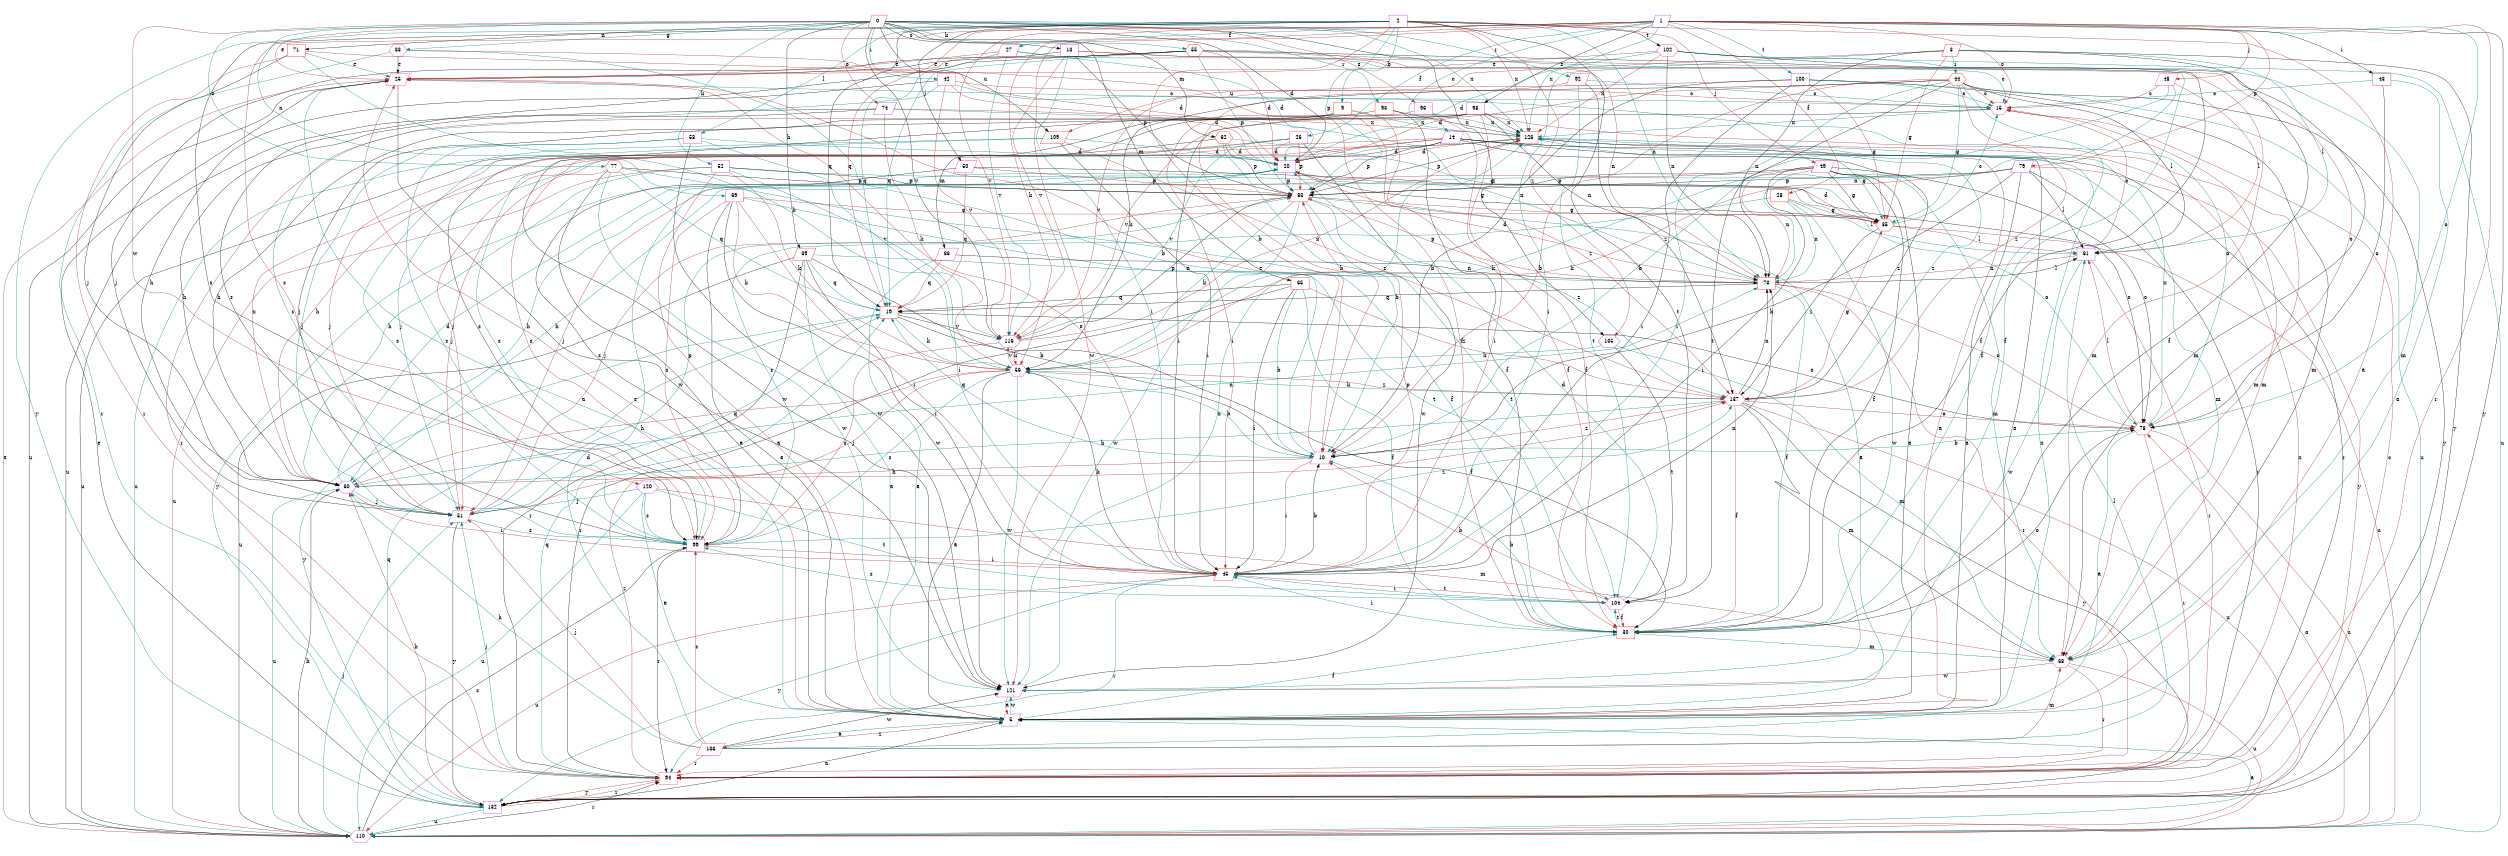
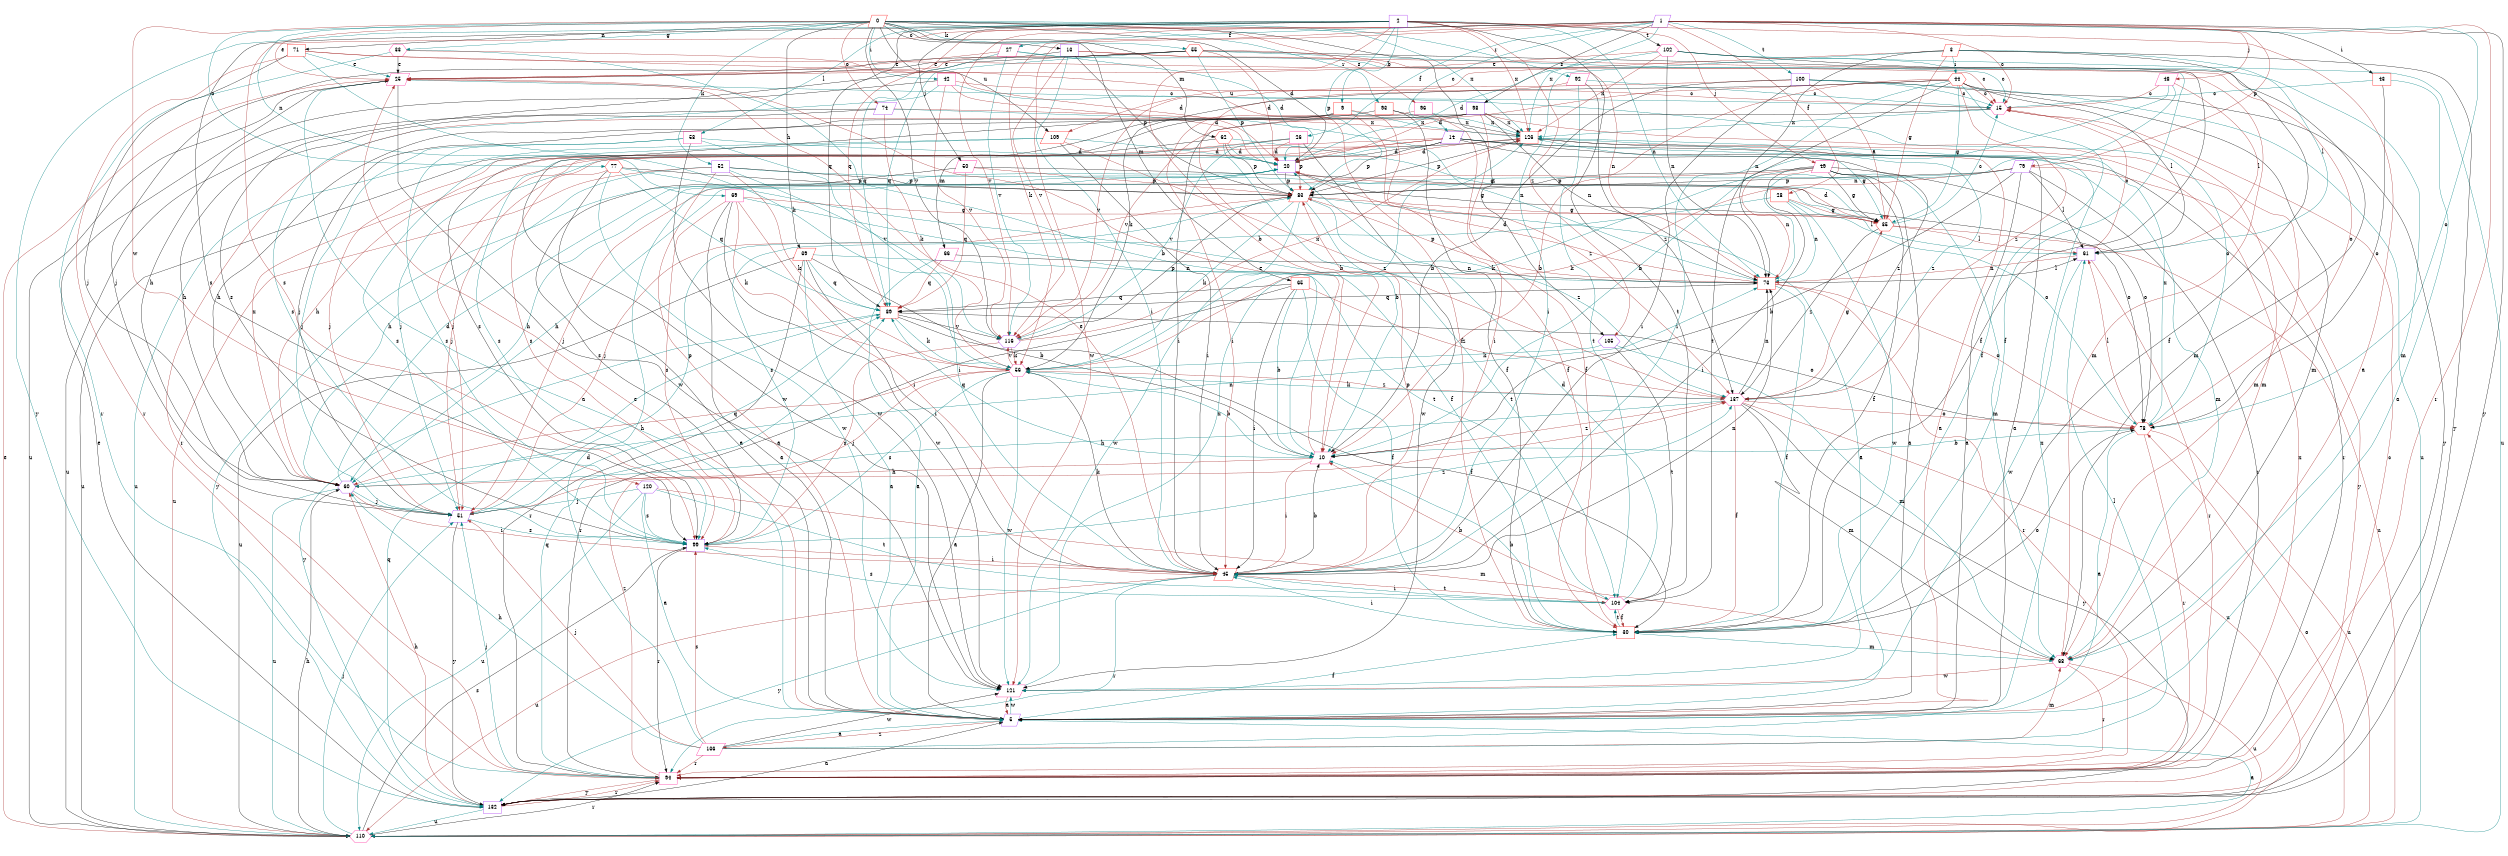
none -> (1155, 65)
(1874, 152) -> (1874, 152)
(889, 312) -> (889, 312)
